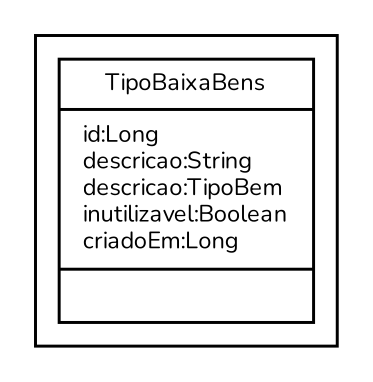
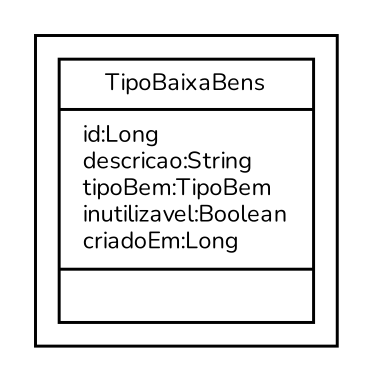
(183, 188) -> (178, 188)
